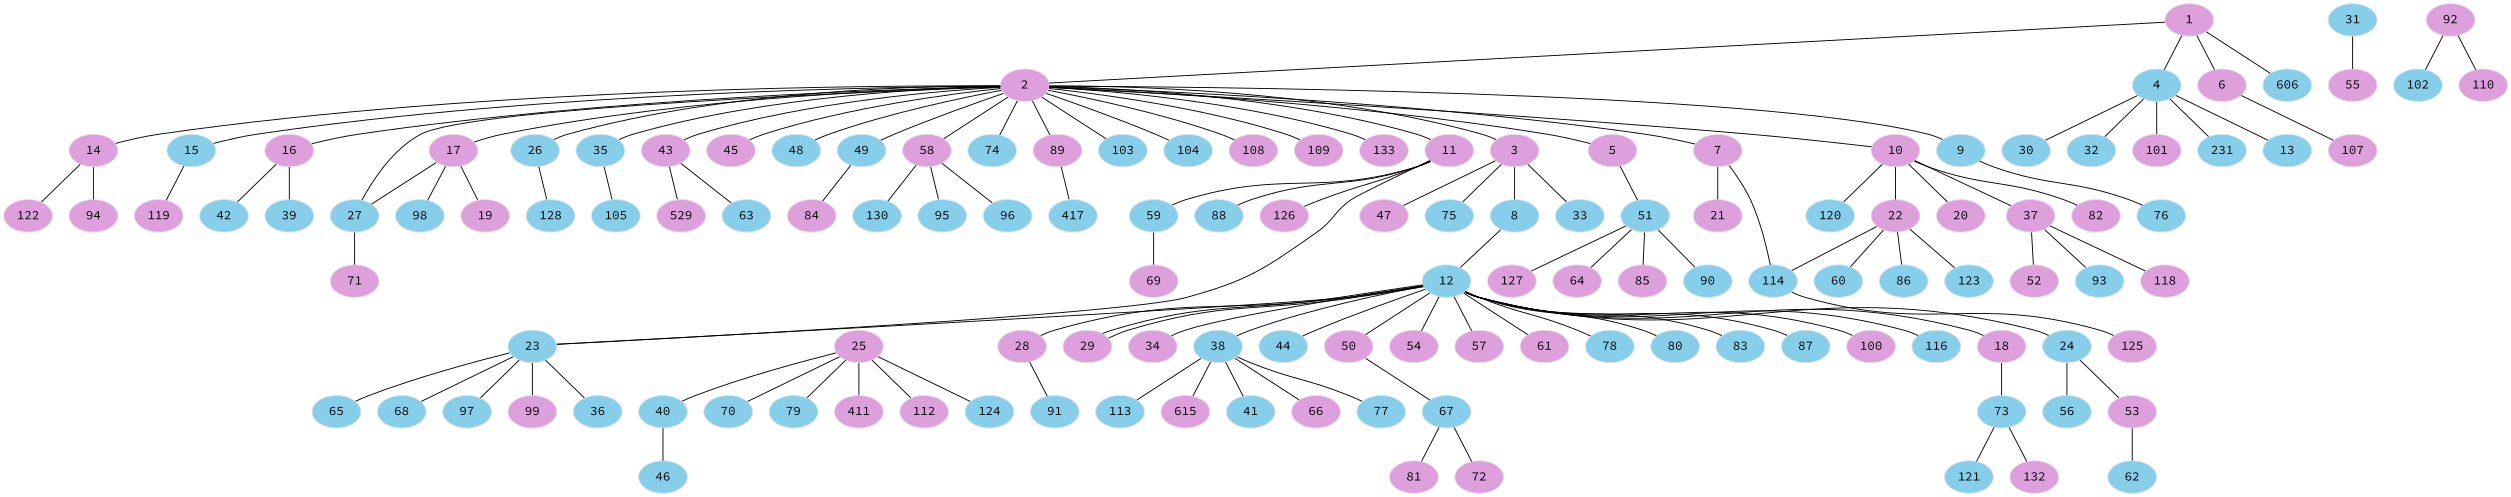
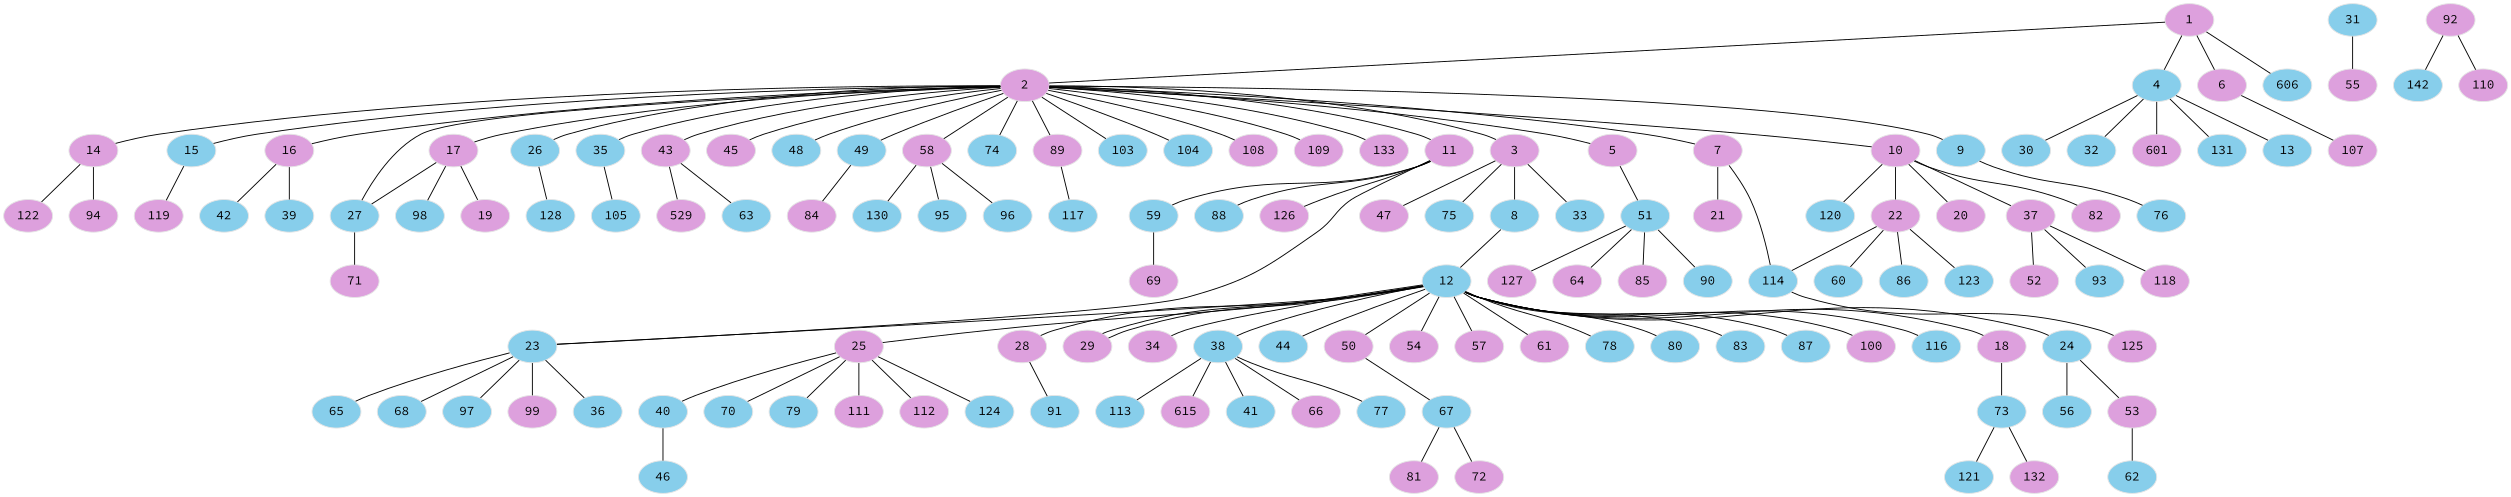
(2418, 85) -> (2418, 85)
(2157, 151) -> (2157, 151)
(2222, 151) -> (2222, 151)
(1073, 216) -> (1073, 216)
none -> (1058, 324)
(859, 412) -> (859, 412)
